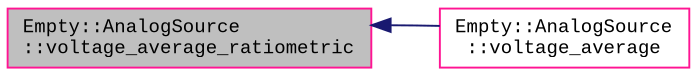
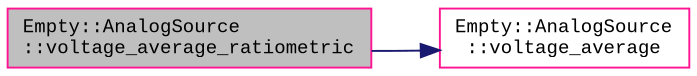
(415, 25) -> (396, 51)
